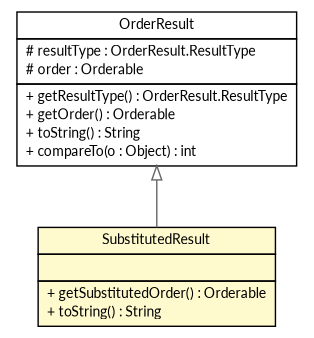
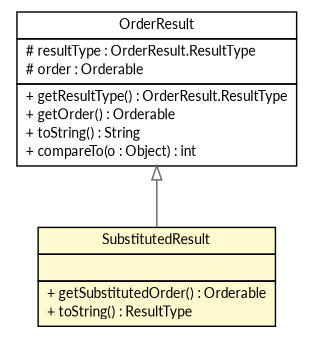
(105, 312) -> (120, 312)
